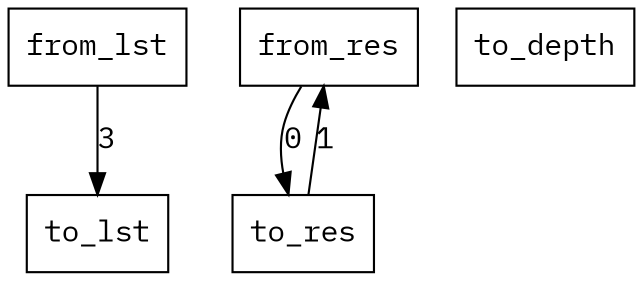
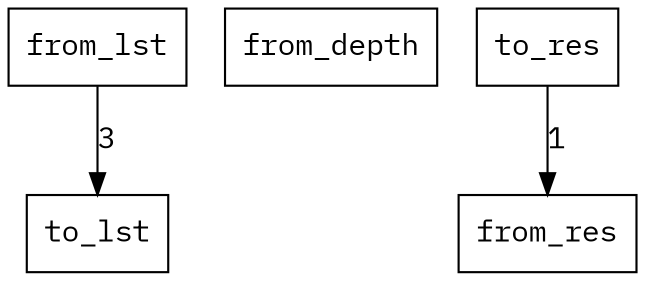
none -> (331, 47)
(545, 47) -> none
(283, 128) -> none
